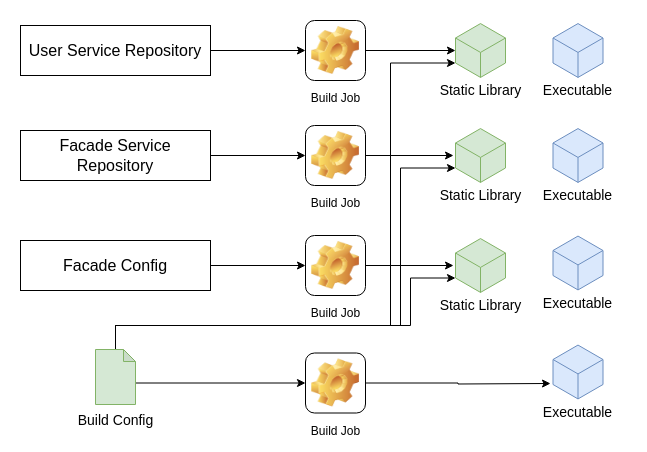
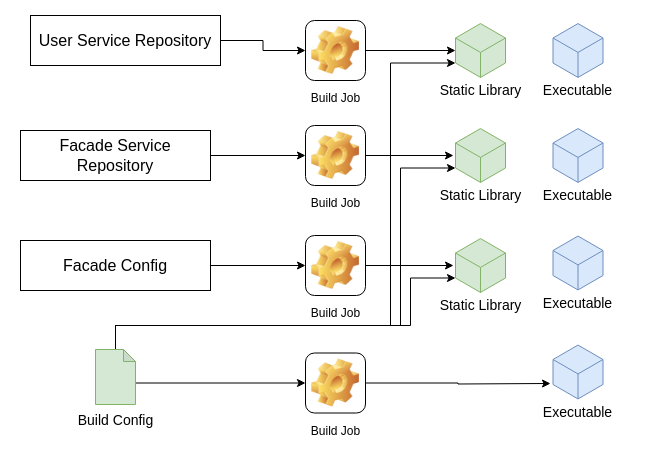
(116, 51) -> (126, 41)
